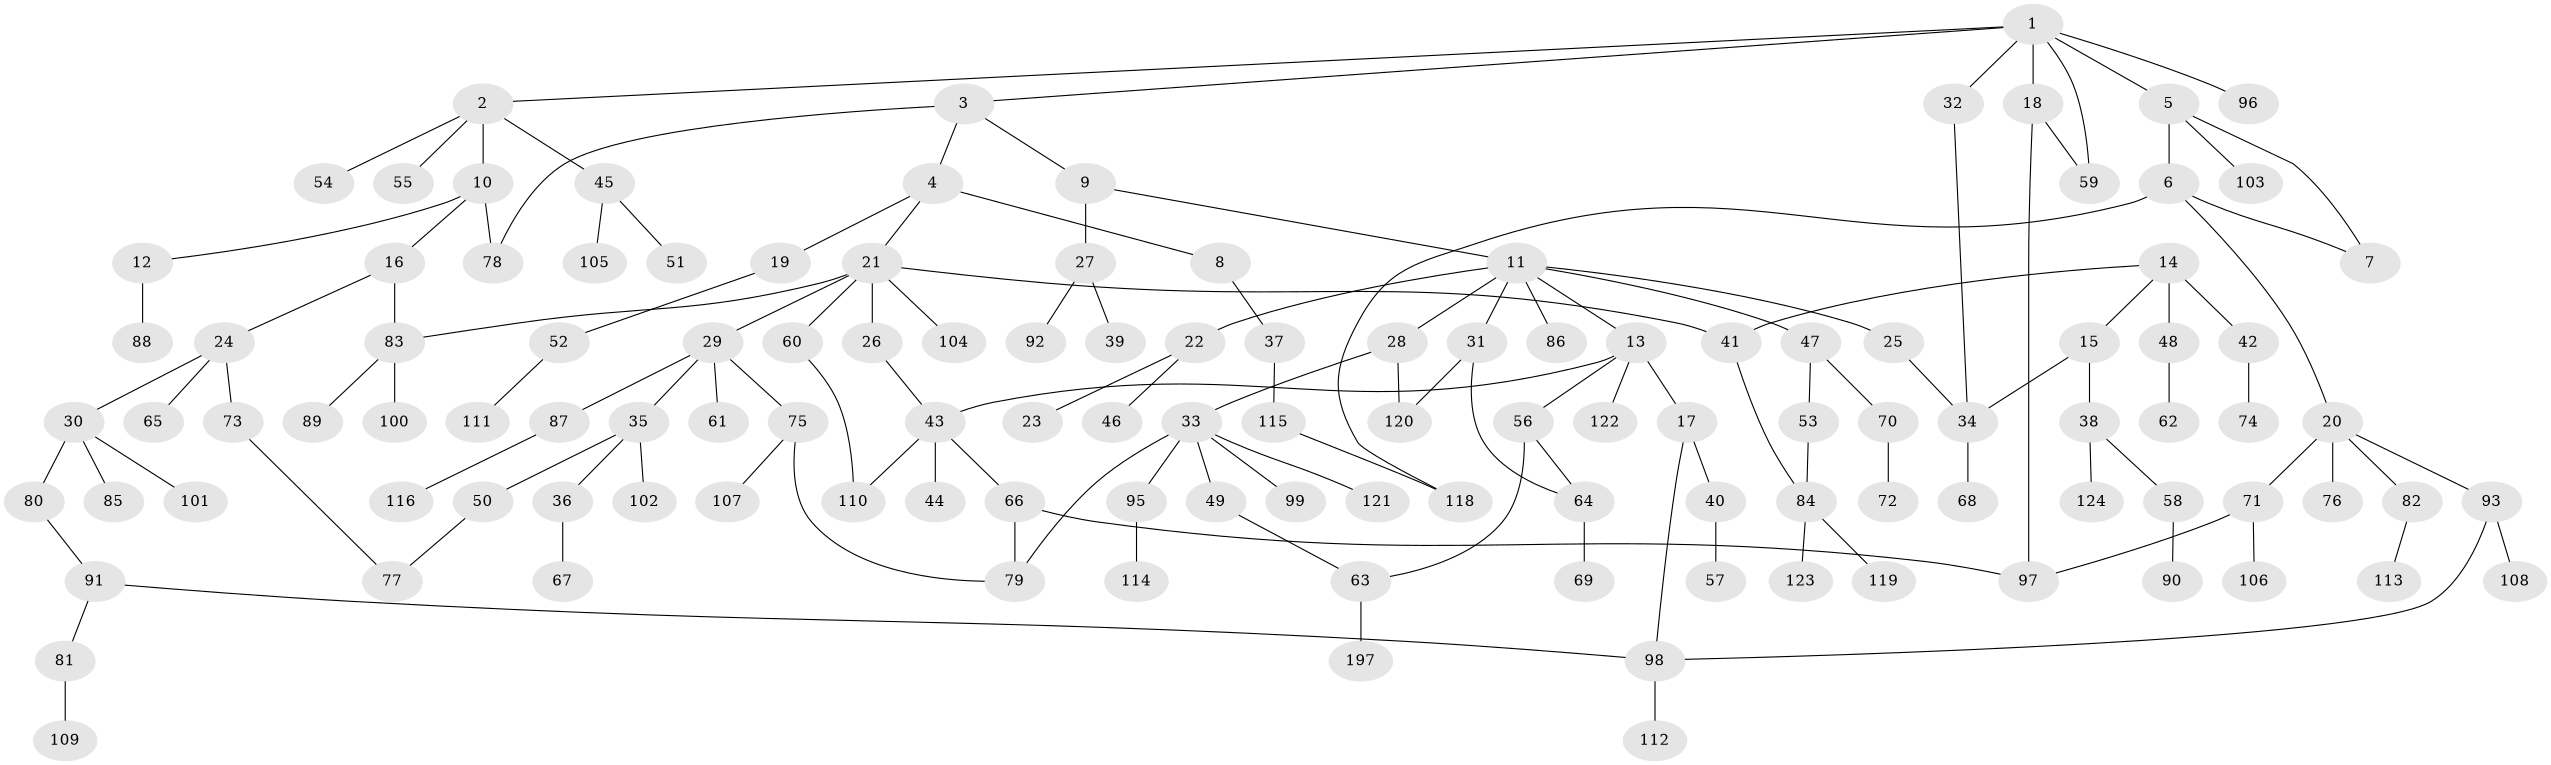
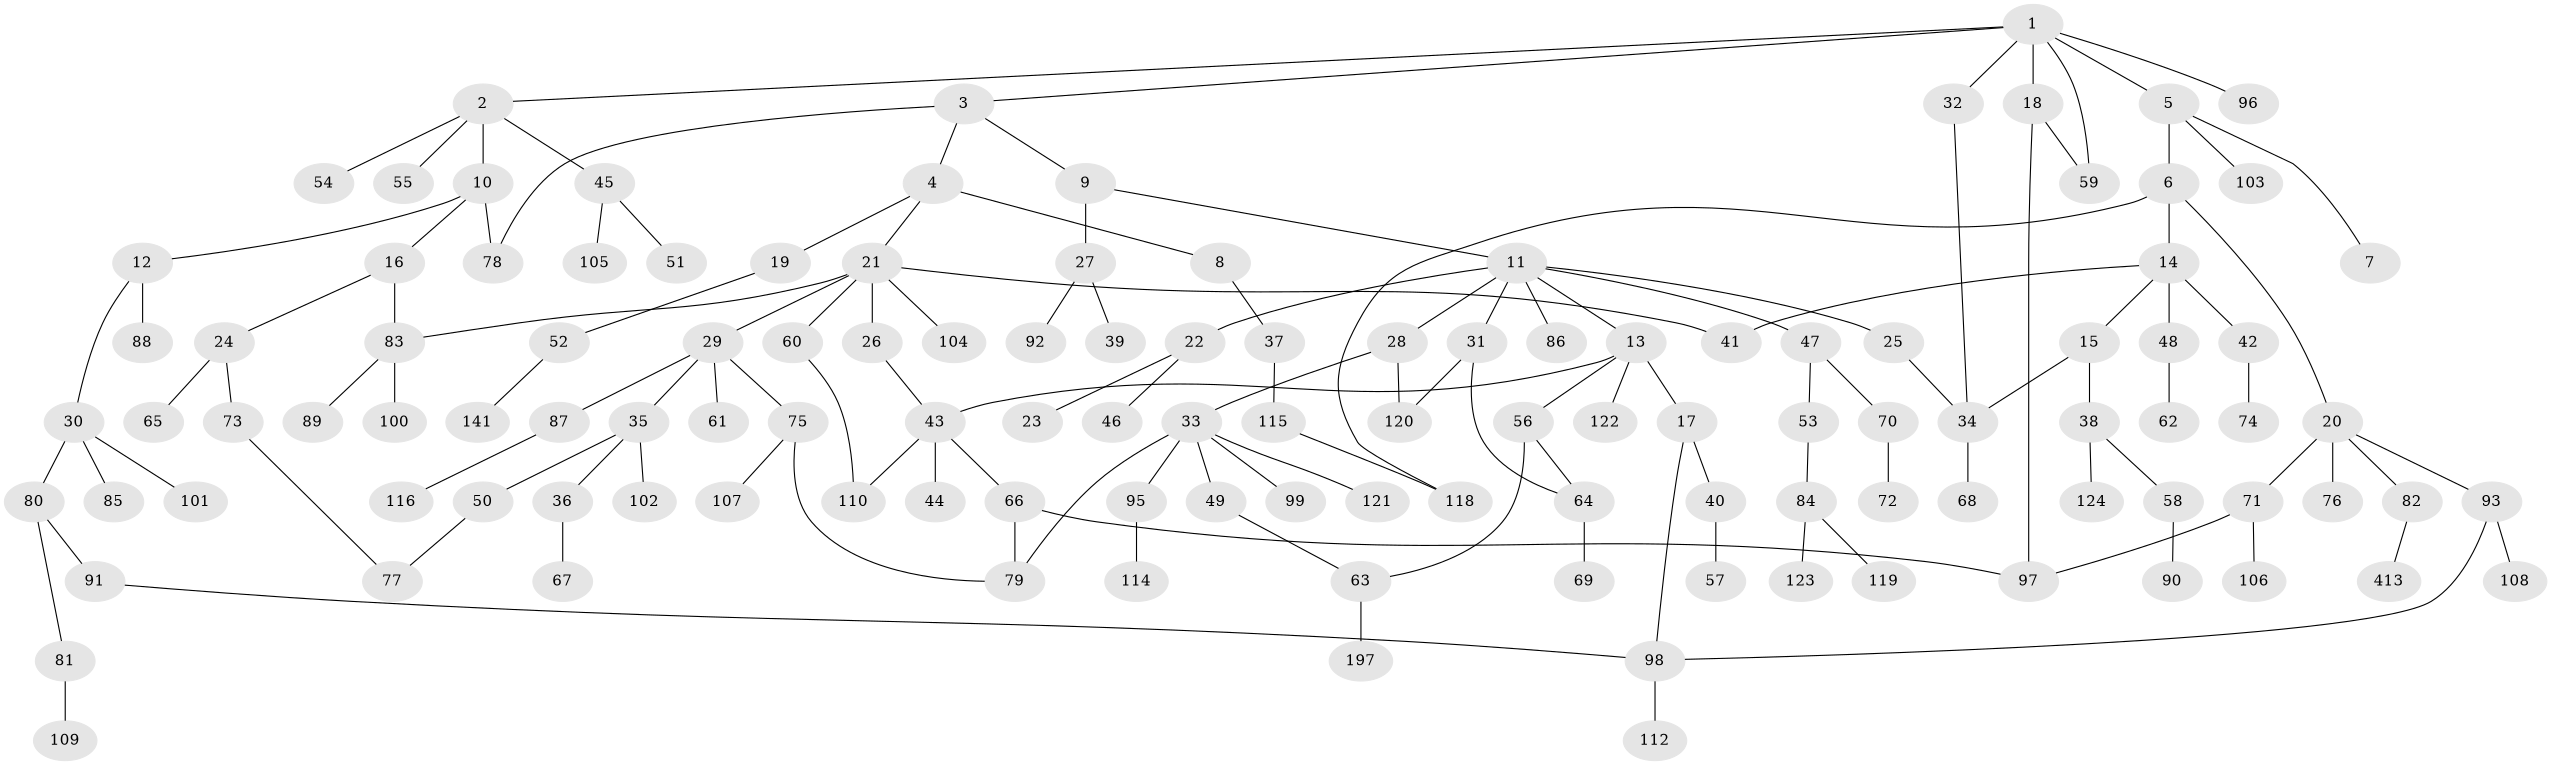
(2269, 224) -> (2169, 223)
(149, 382) -> (96, 339)
(478, 422) -> (478, 422)
(1761, 425) -> none
(2389, 582) -> (2389, 582)
(80, 621) -> (50, 581)
